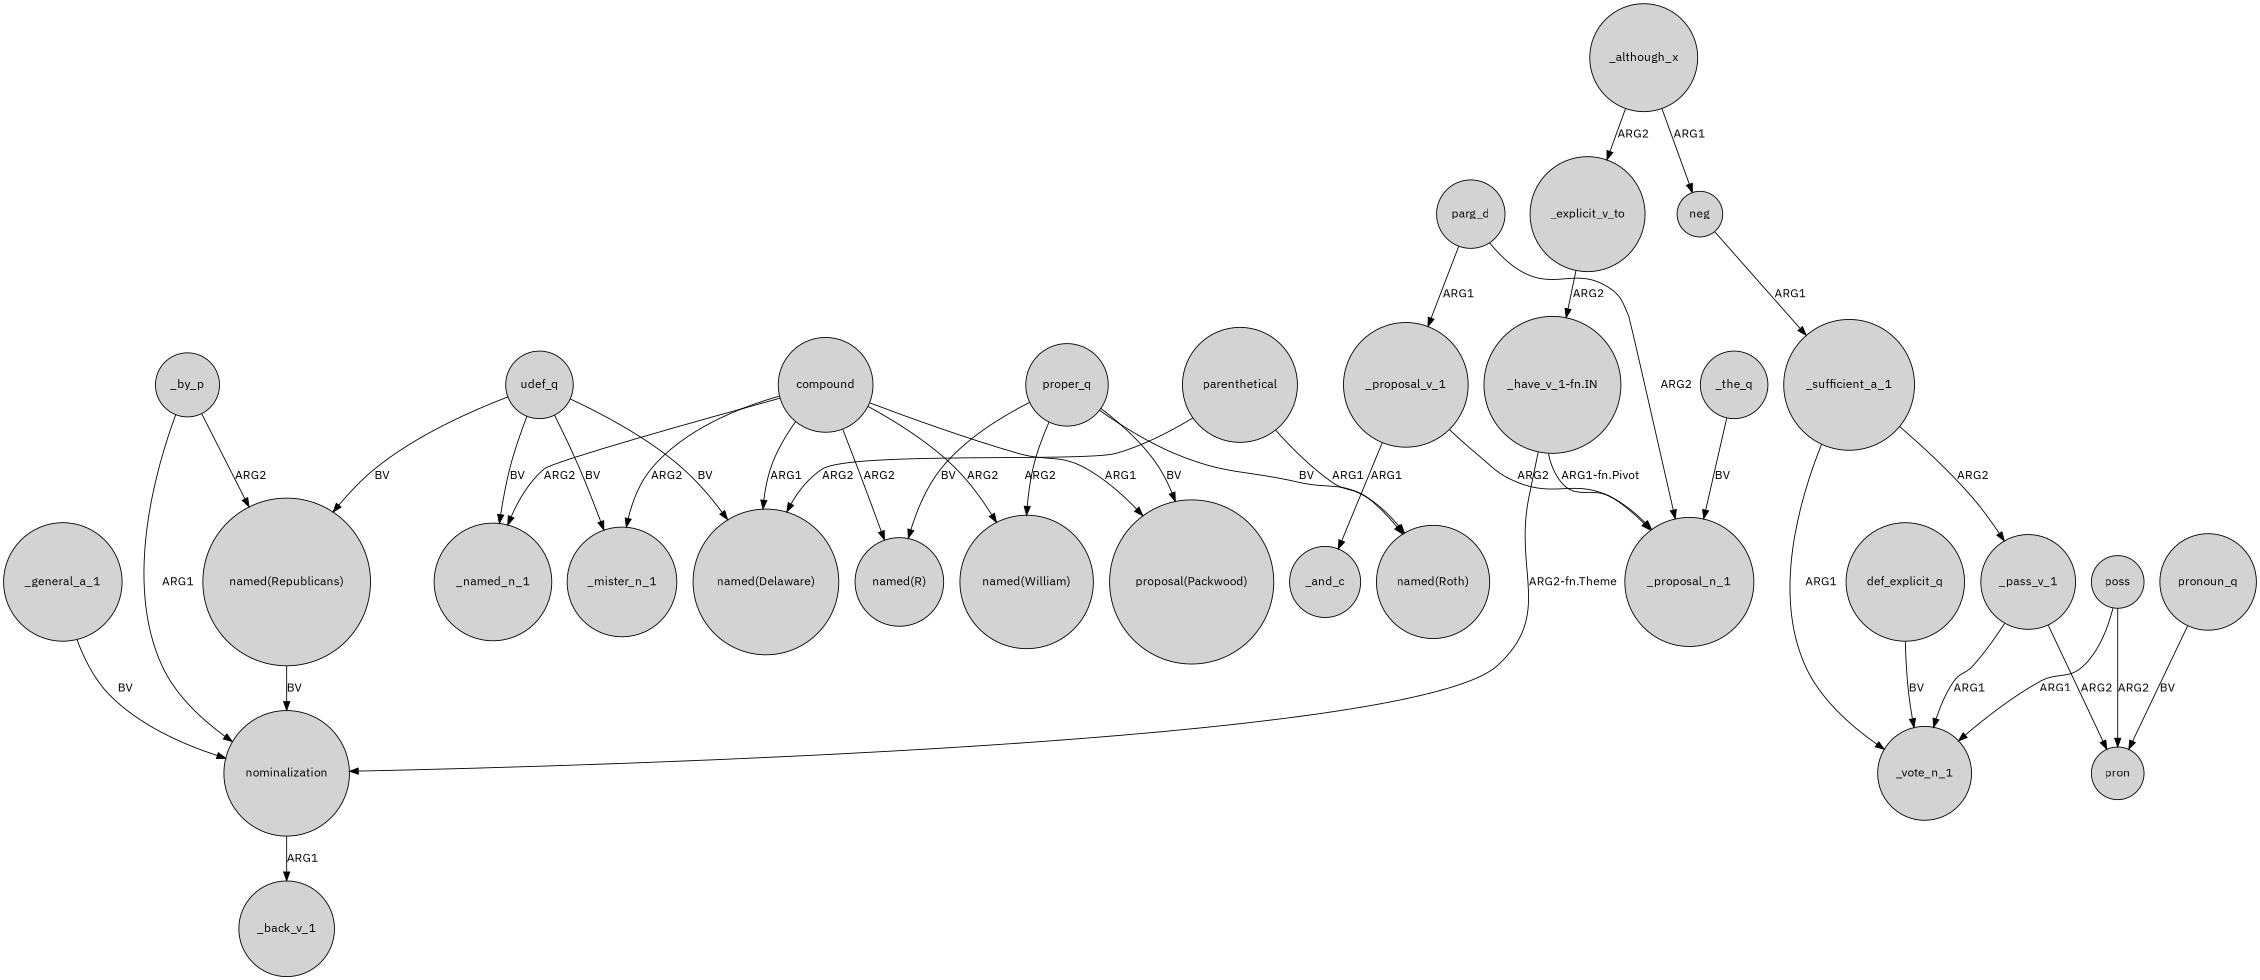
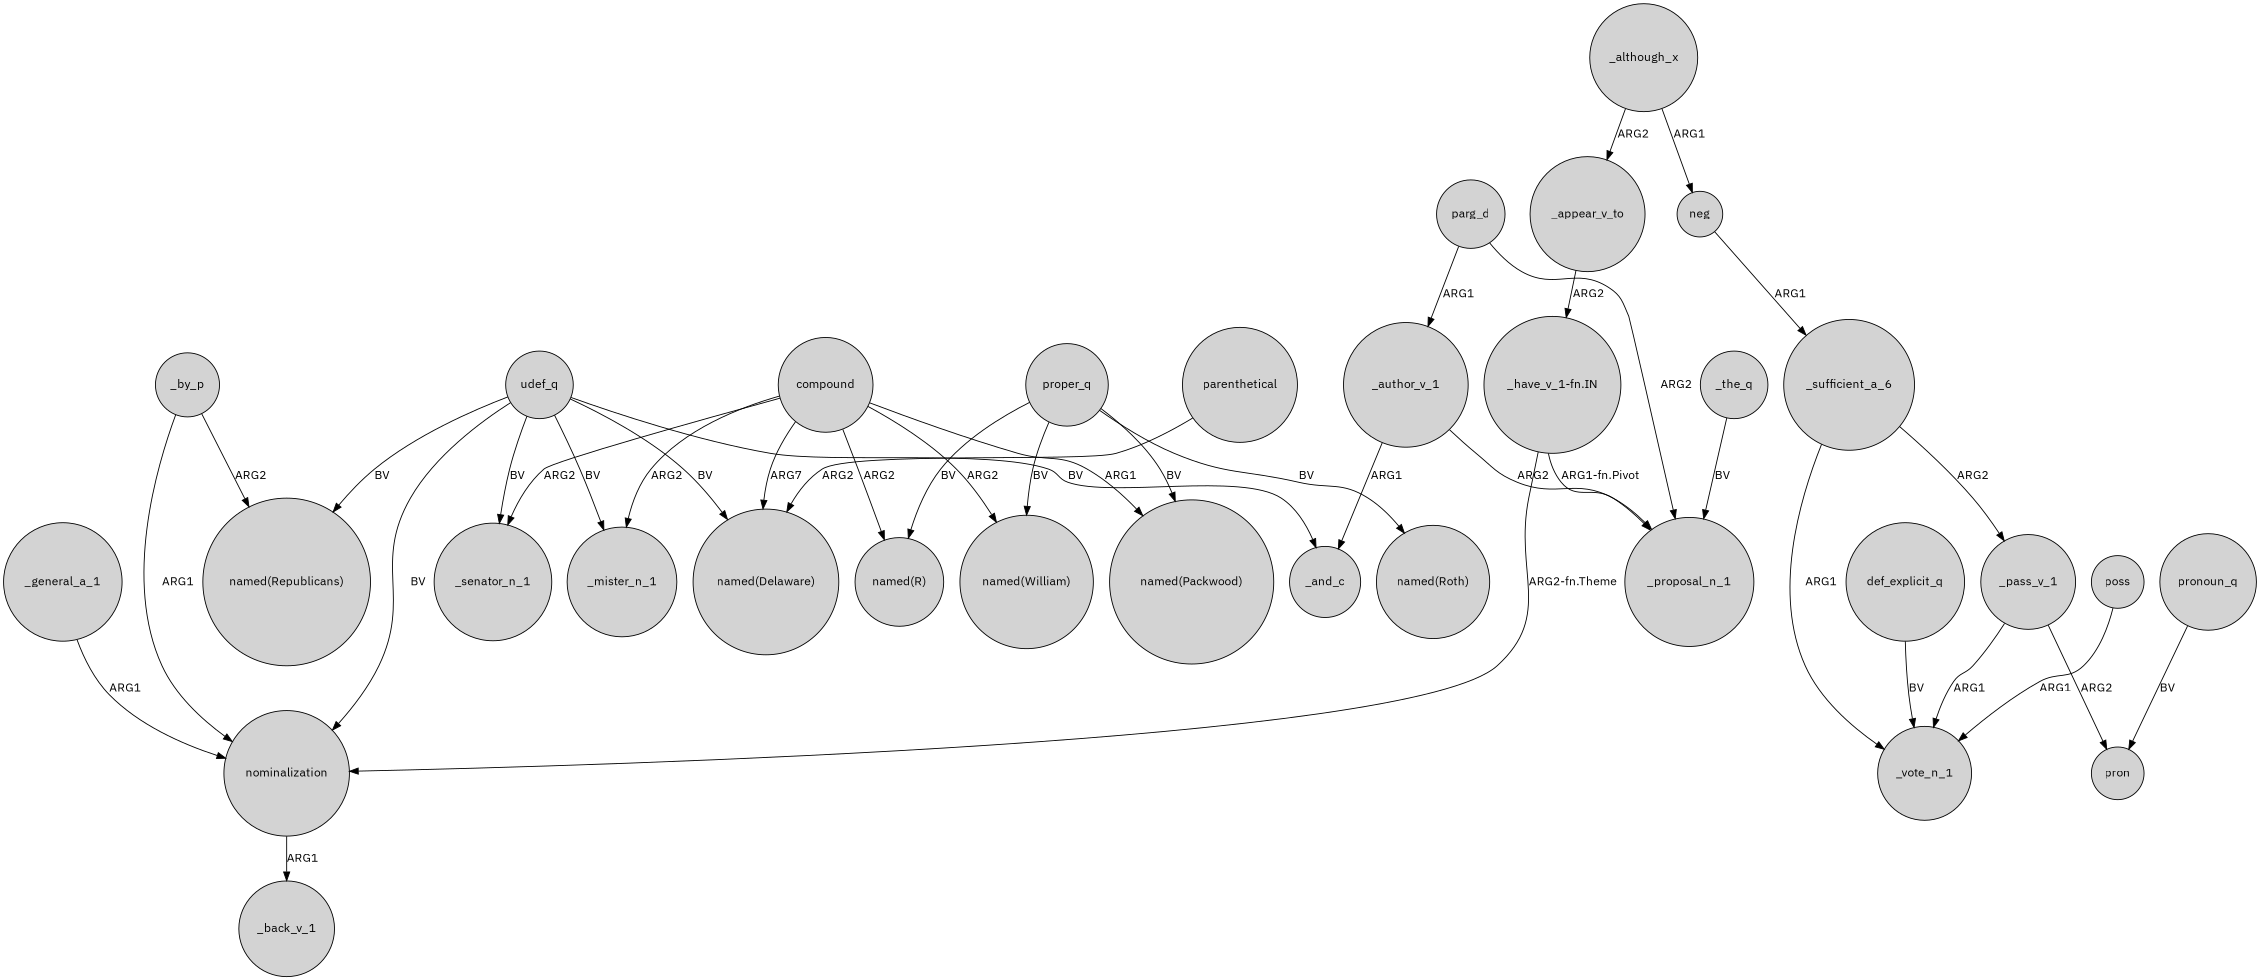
(1588, 214) -> (1588, 214)
(1406, 385) -> (1406, 385)
(1849, 385) -> (1849, 385)
none -> (1048, 469)
(787, 476) -> (787, 476)
(1041, 476) -> (1041, 476)
(1327, 479) -> none
(493, 582) -> (493, 582)
(1192, 582) -> (1192, 582)
(2118, 673) -> none
(287, 684) -> (394, 547)
(126, 688) -> (126, 688)
